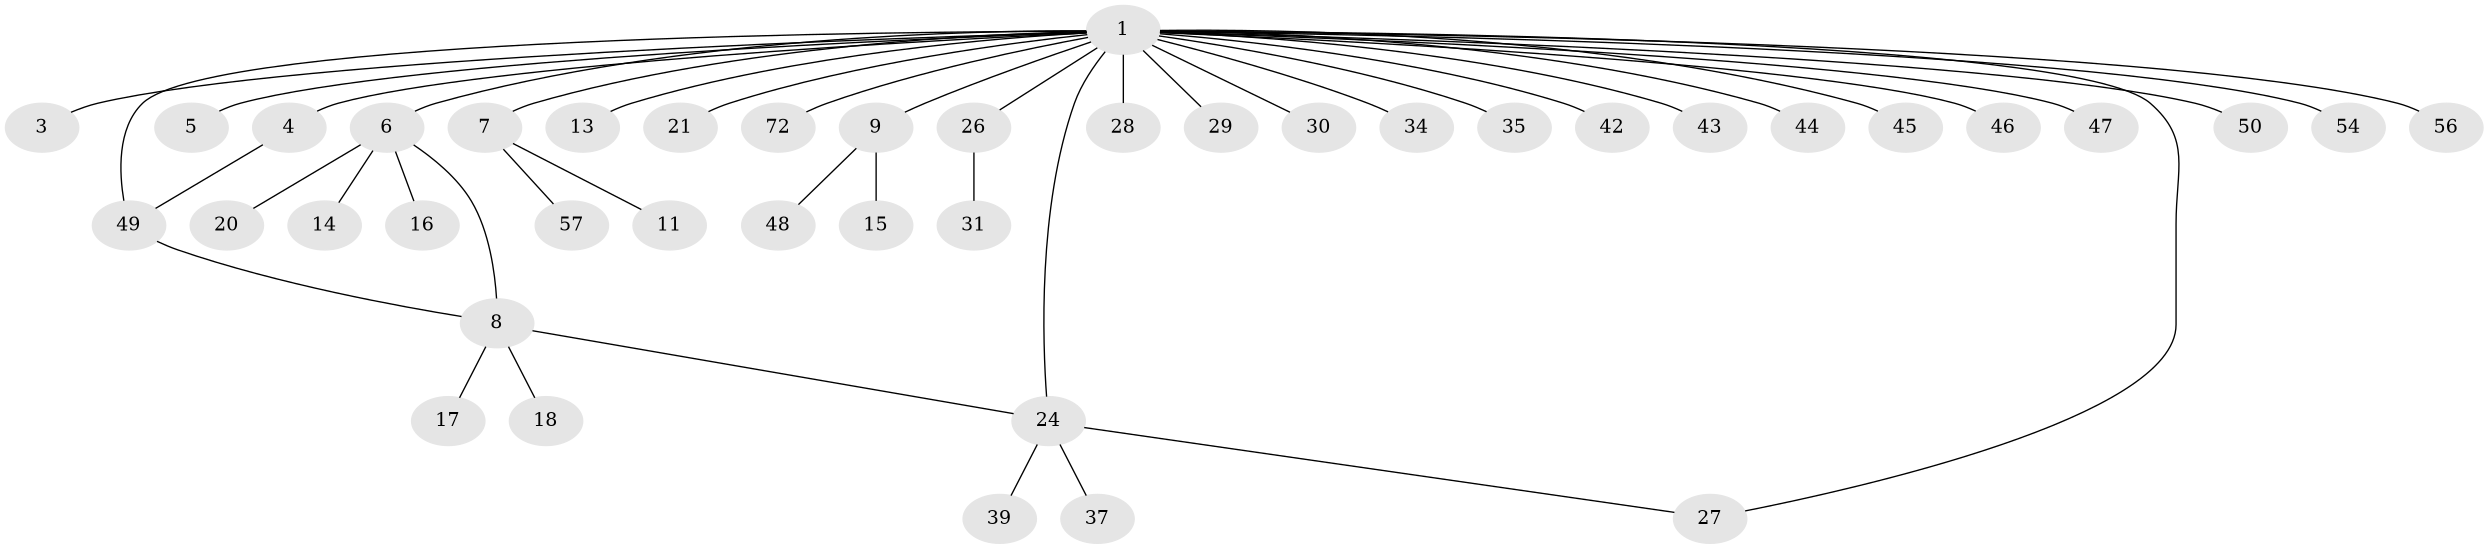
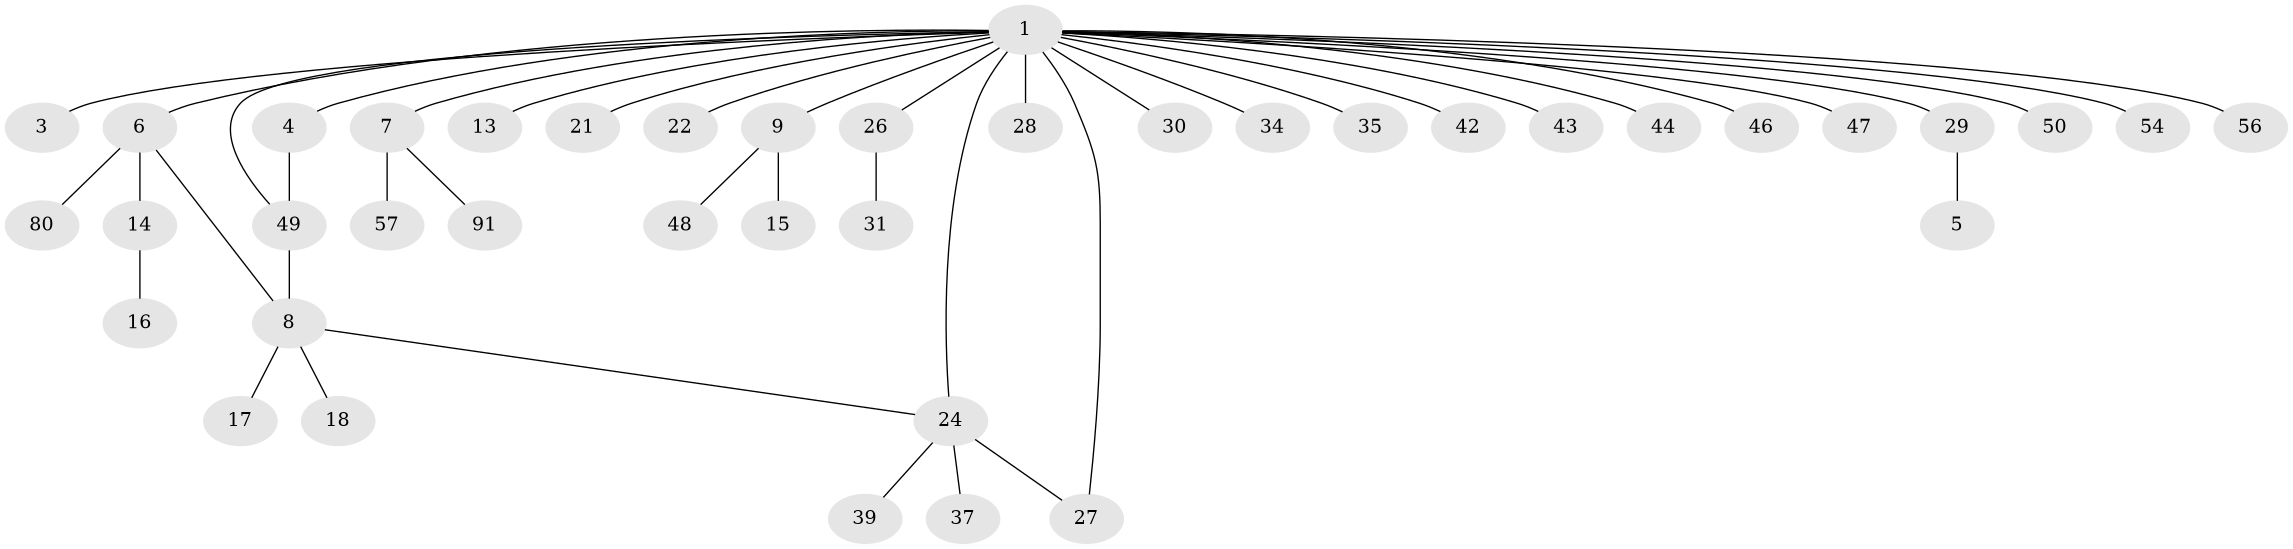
(477, 69) -> (1957, 177)
(778, 128) -> (681, 128)
(1906, 128) -> none
(405, 176) -> (140, 275)
(227, 225) -> (42, 225)
(670, 225) -> (485, 225)
